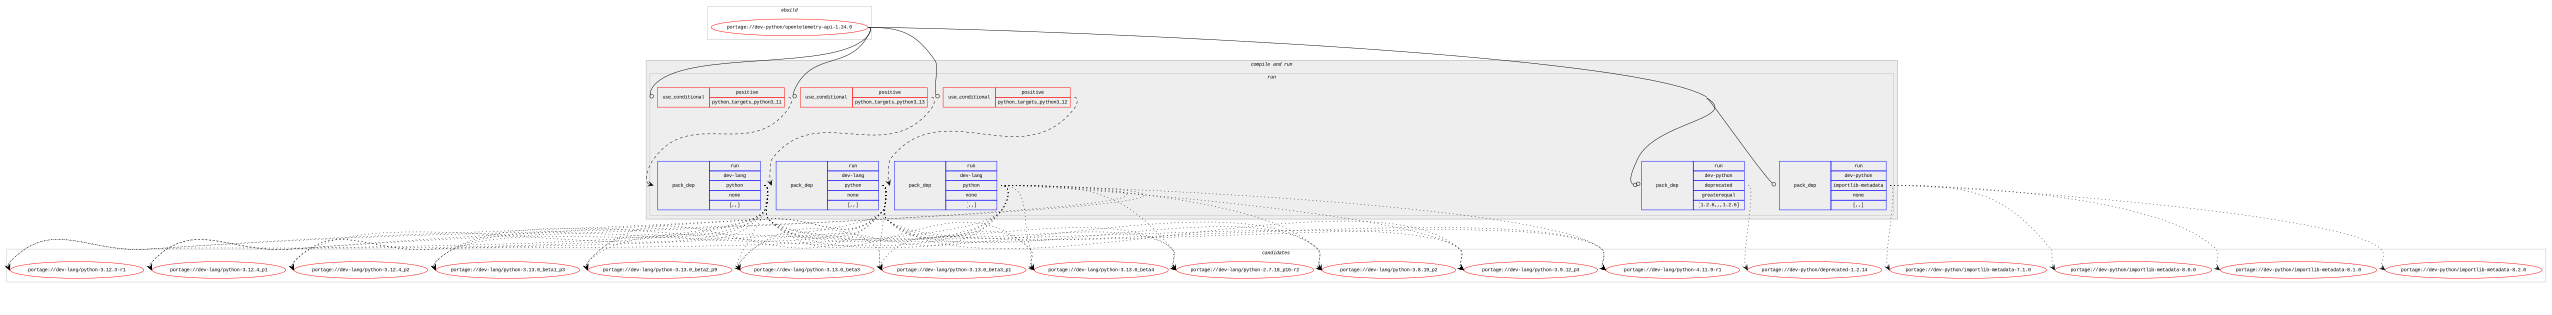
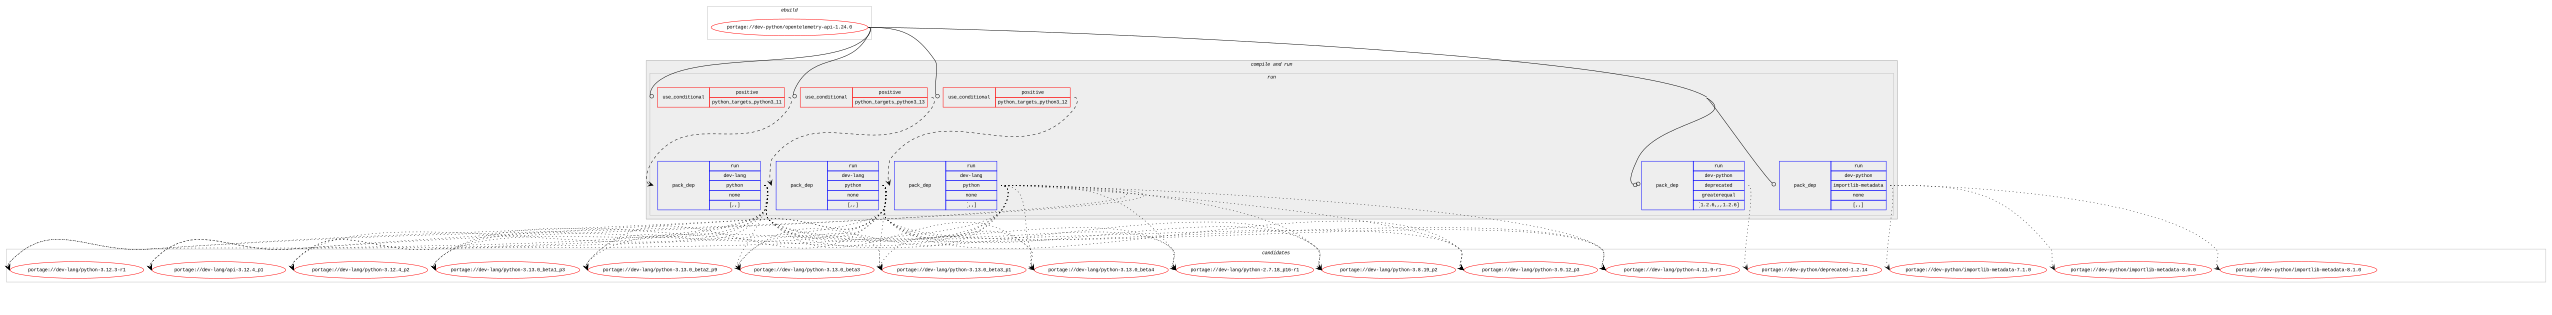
(219, 270) -> (219, 270)
(1245, 270) -> (1245, 270)
(2464, 270) -> none
